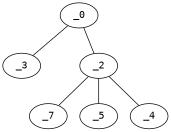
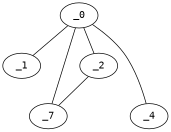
(22, 66) -> (22, 66)
none -> (64, 66)
(124, 91) -> (127, 58)
(99, 116) -> none
